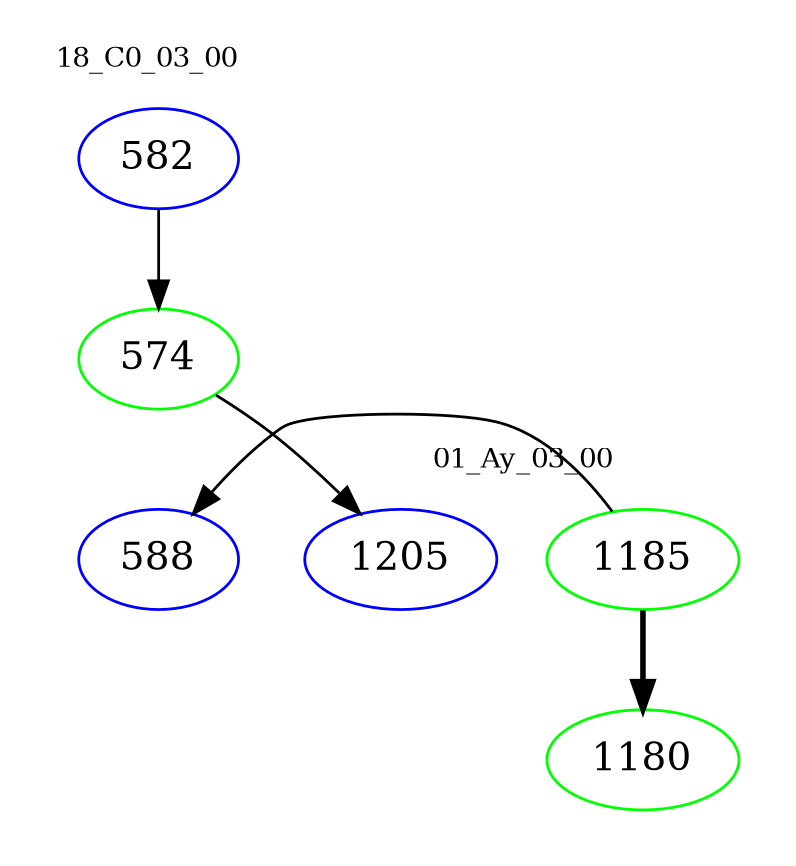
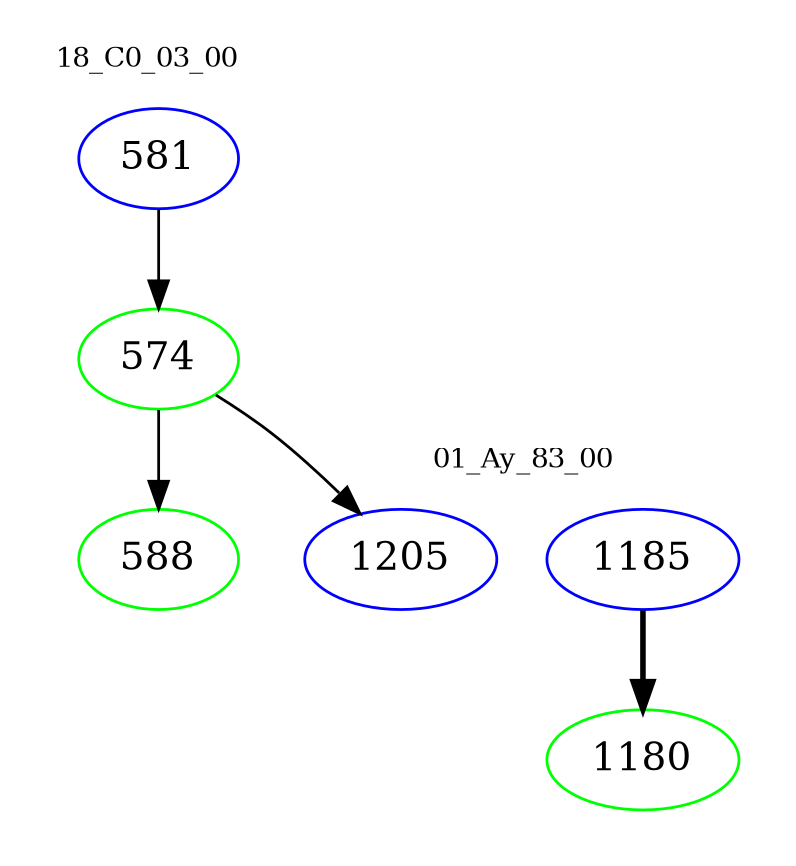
(159, 159) -> (159, 159)
(415, 414) -> (159, 446)
(523, 461) -> (523, 461)
(159, 559) -> (159, 559)
(643, 559) -> (643, 559)
